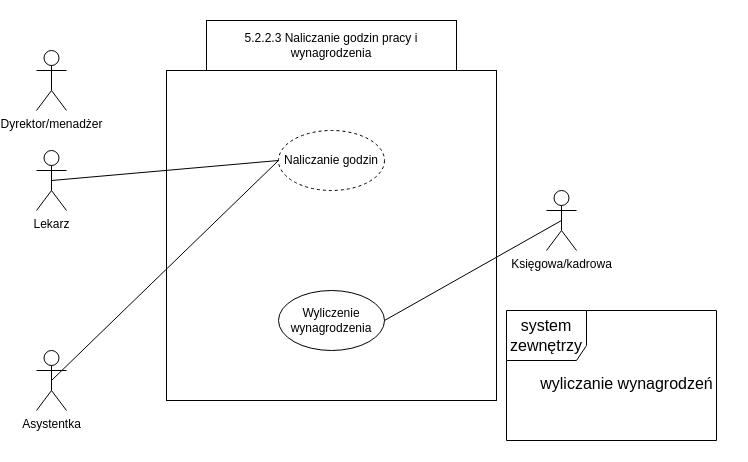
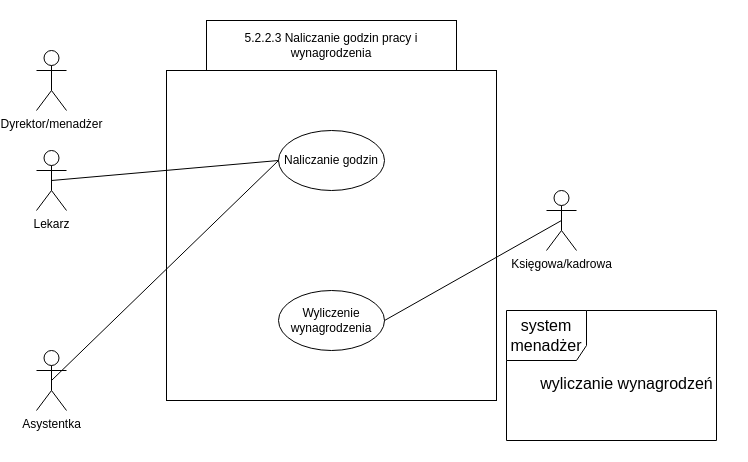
(332, 161) -> (332, 161)
(547, 336) -> (547, 336)
